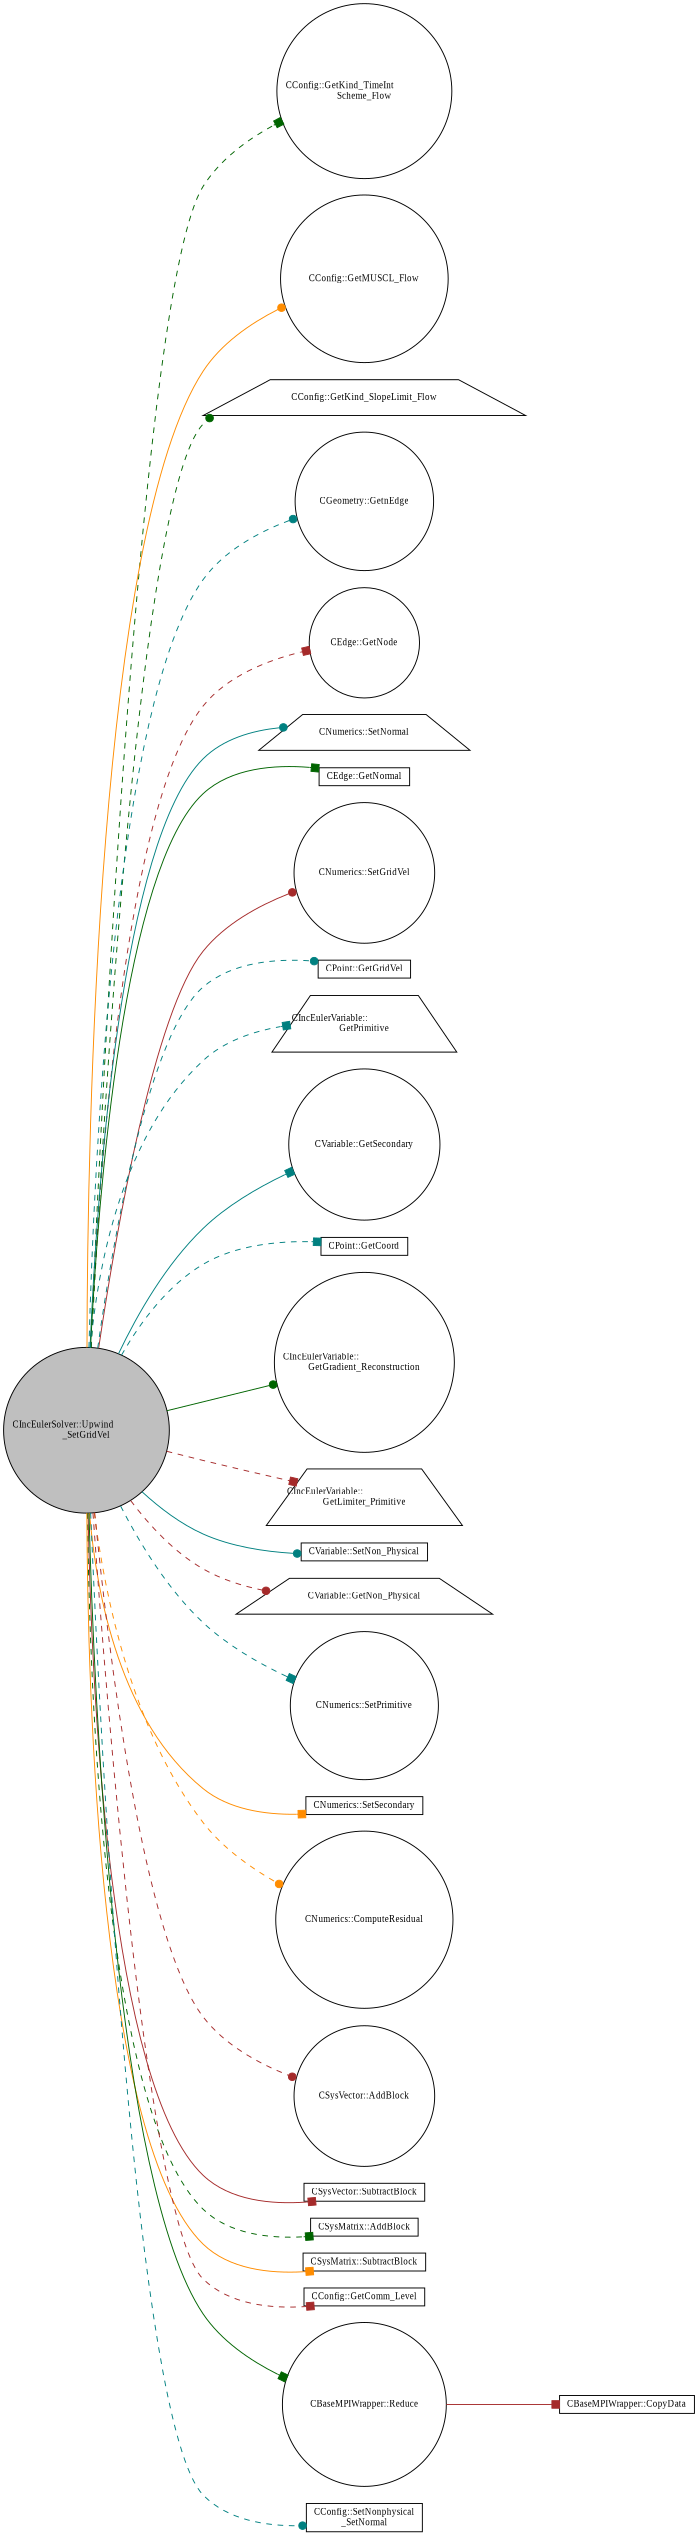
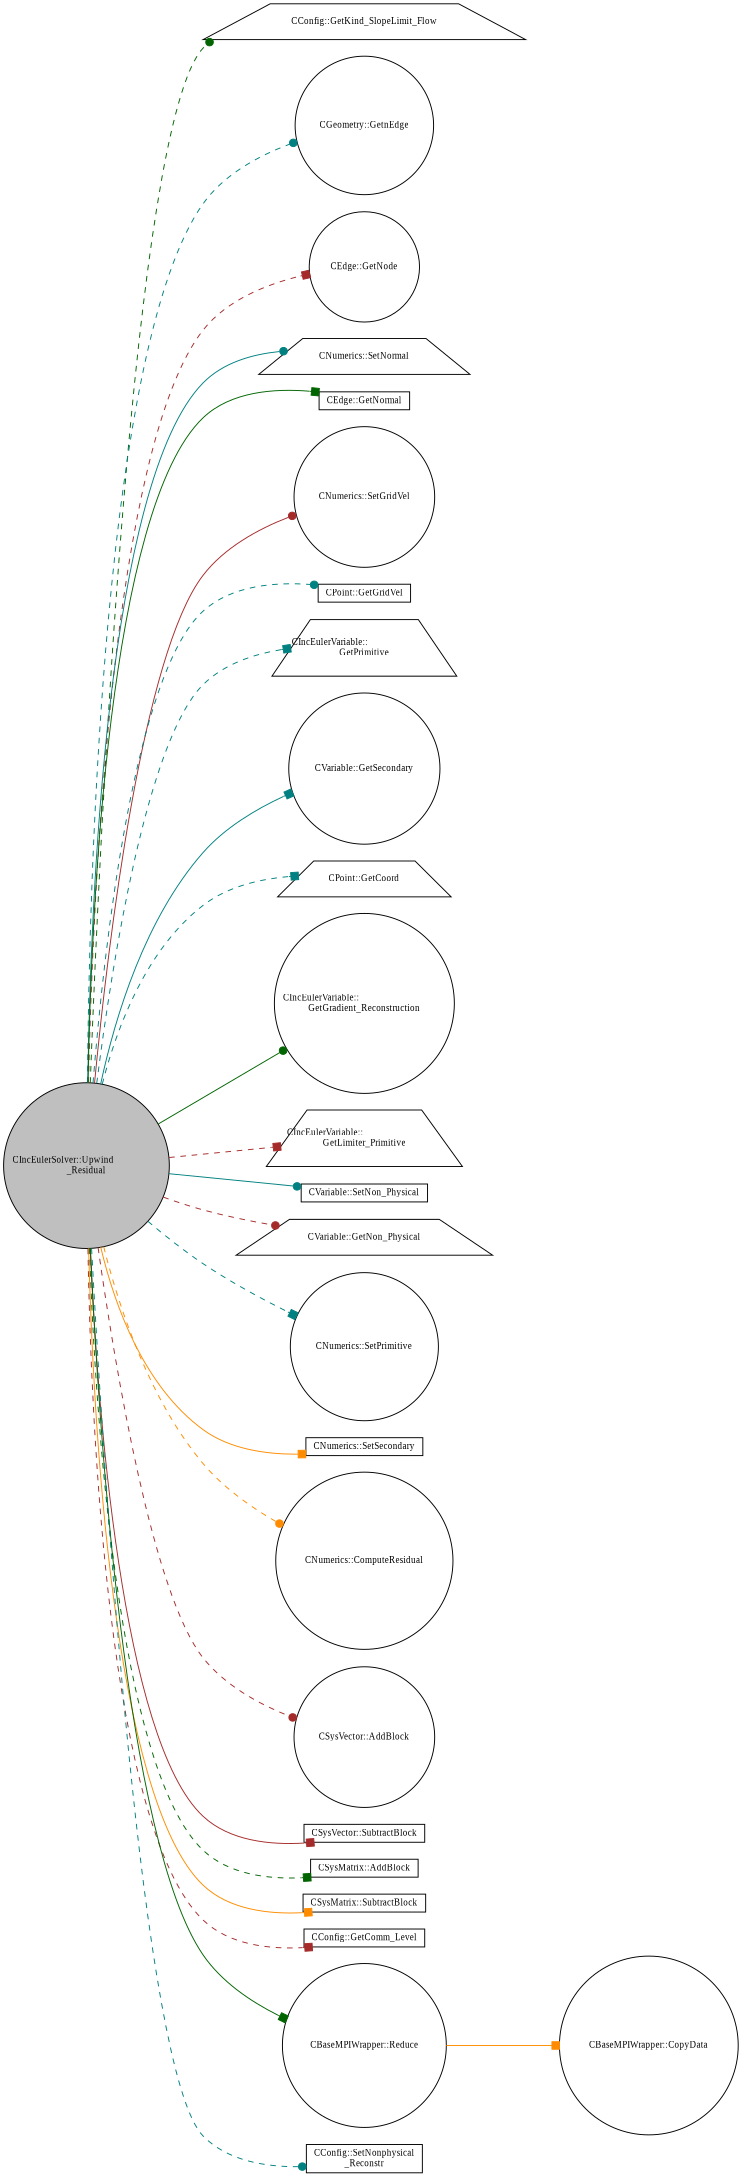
(364, 91) -> none
(364, 279) -> none
(364, 1246) -> (364, 879)
(86, 1430) -> (86, 1166)
(498, 2404) -> (498, 2045)
(627, 2404) -> (649, 2045)
(364, 2518) -> (364, 2159)
